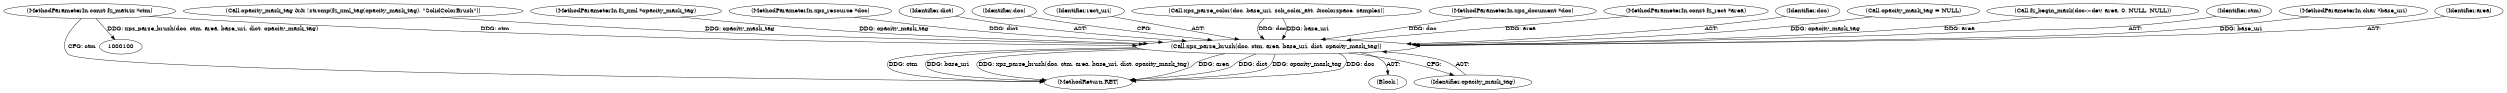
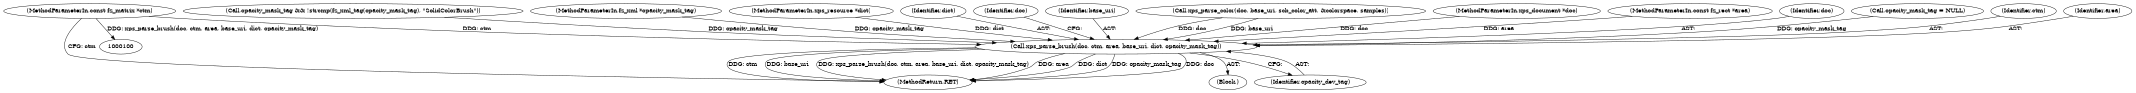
(810, 11) -> (811, 11)
(1084, 11) -> (1087, 11)
(2093, 11) -> none
(2353, 11) -> none
(1473, 82) -> (1310, 82)
